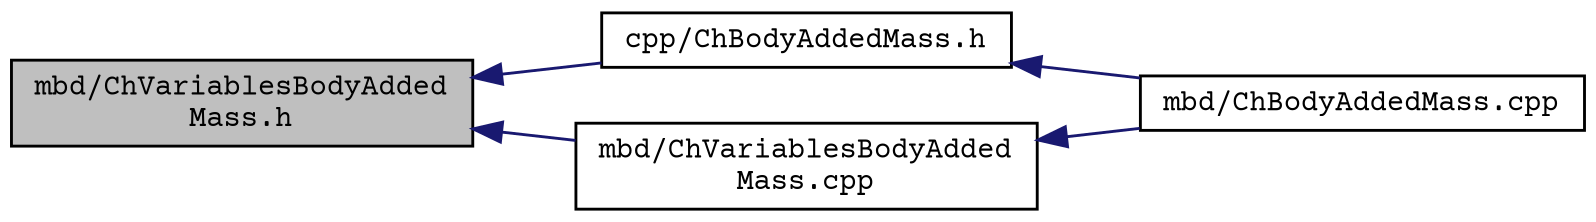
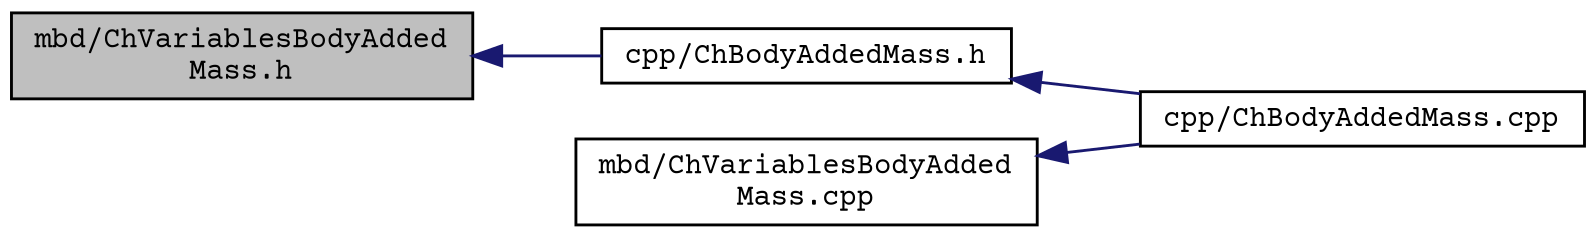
(1362, 103) -> (1362, 119)
(539, 136) -> none
